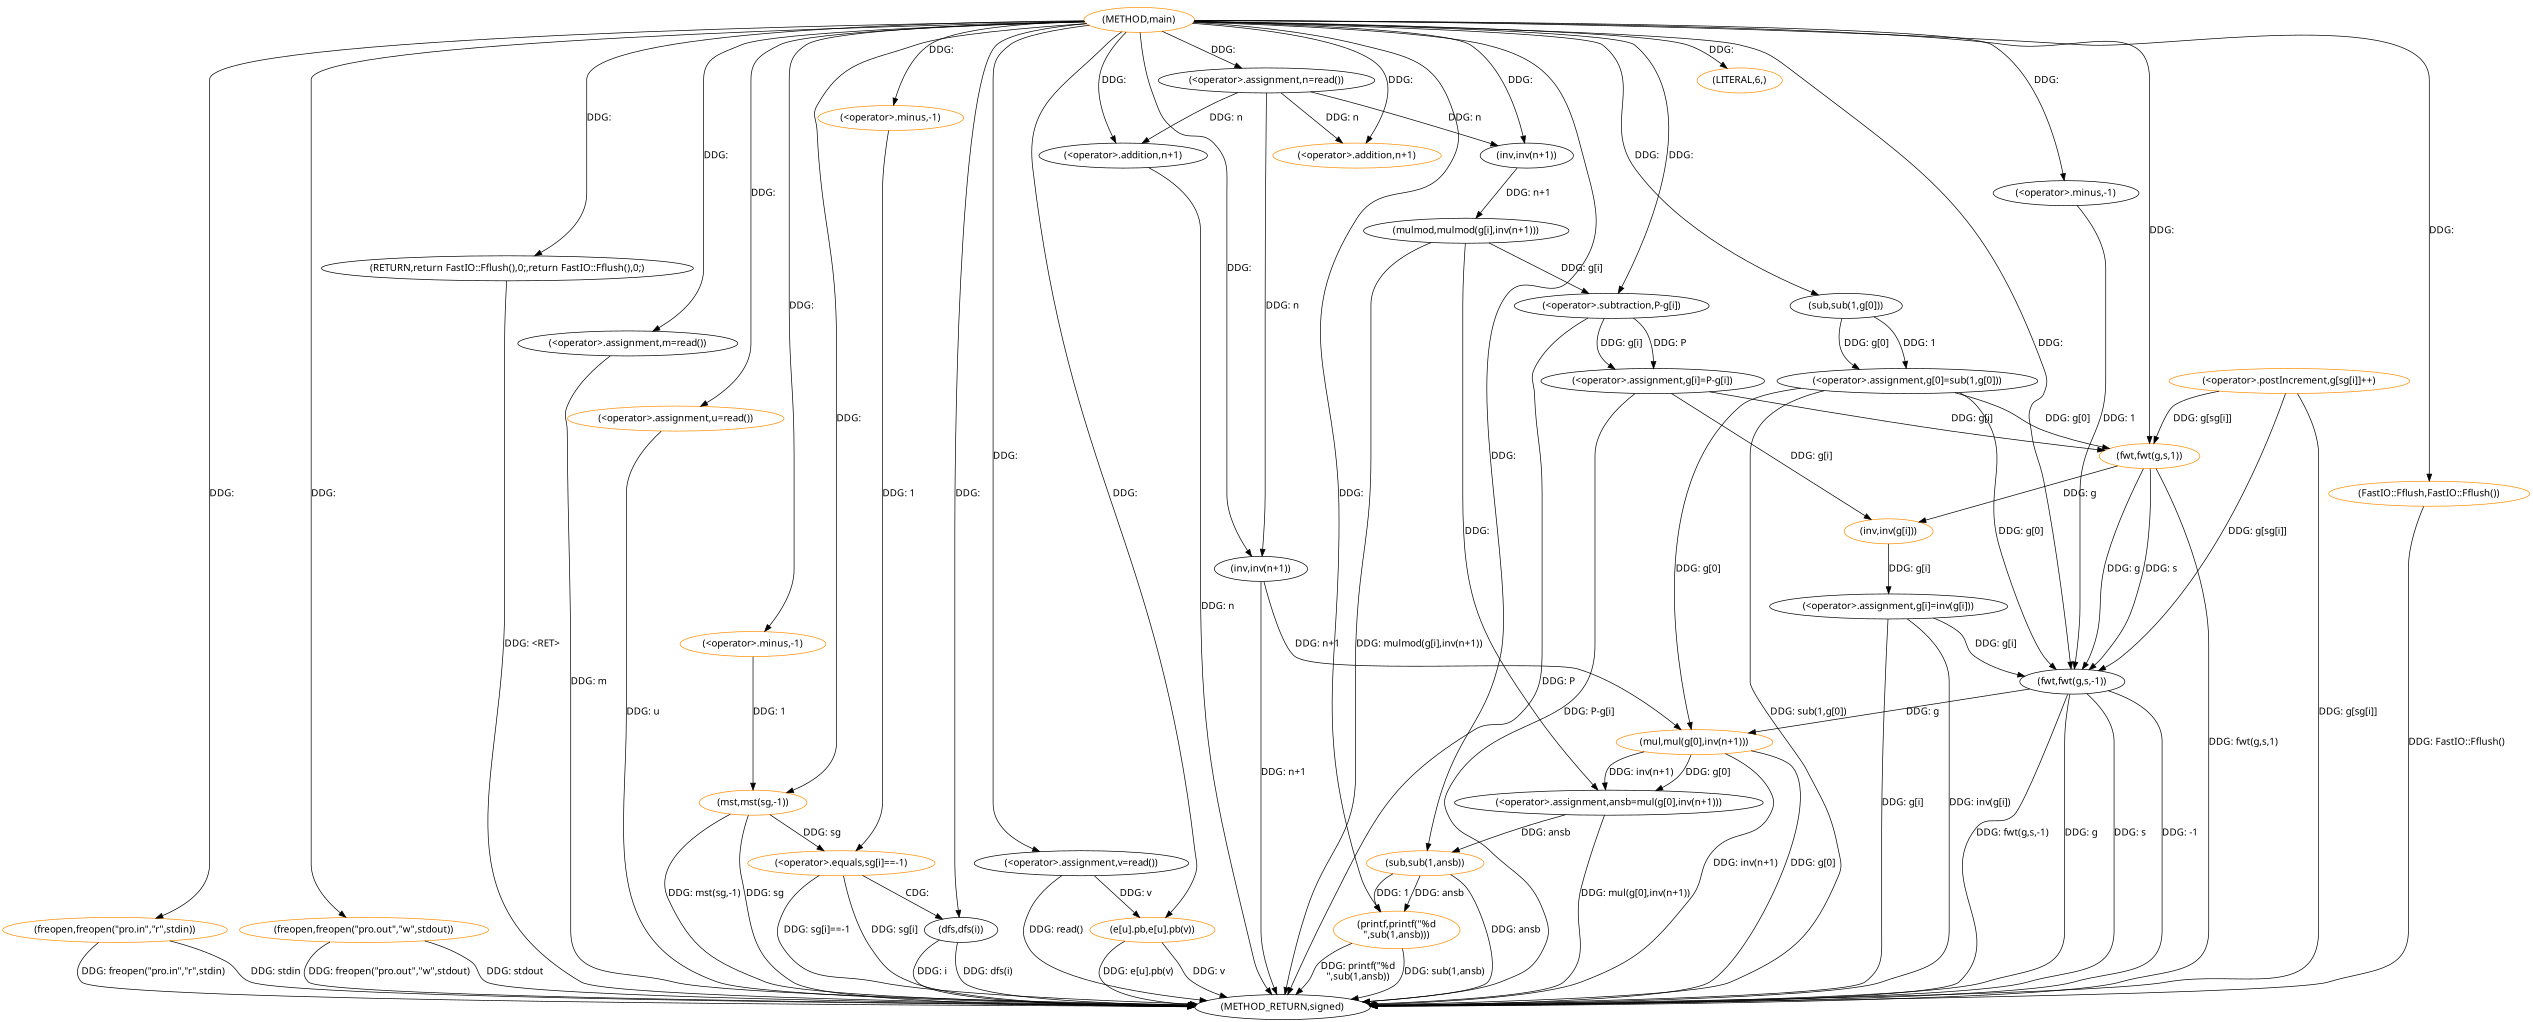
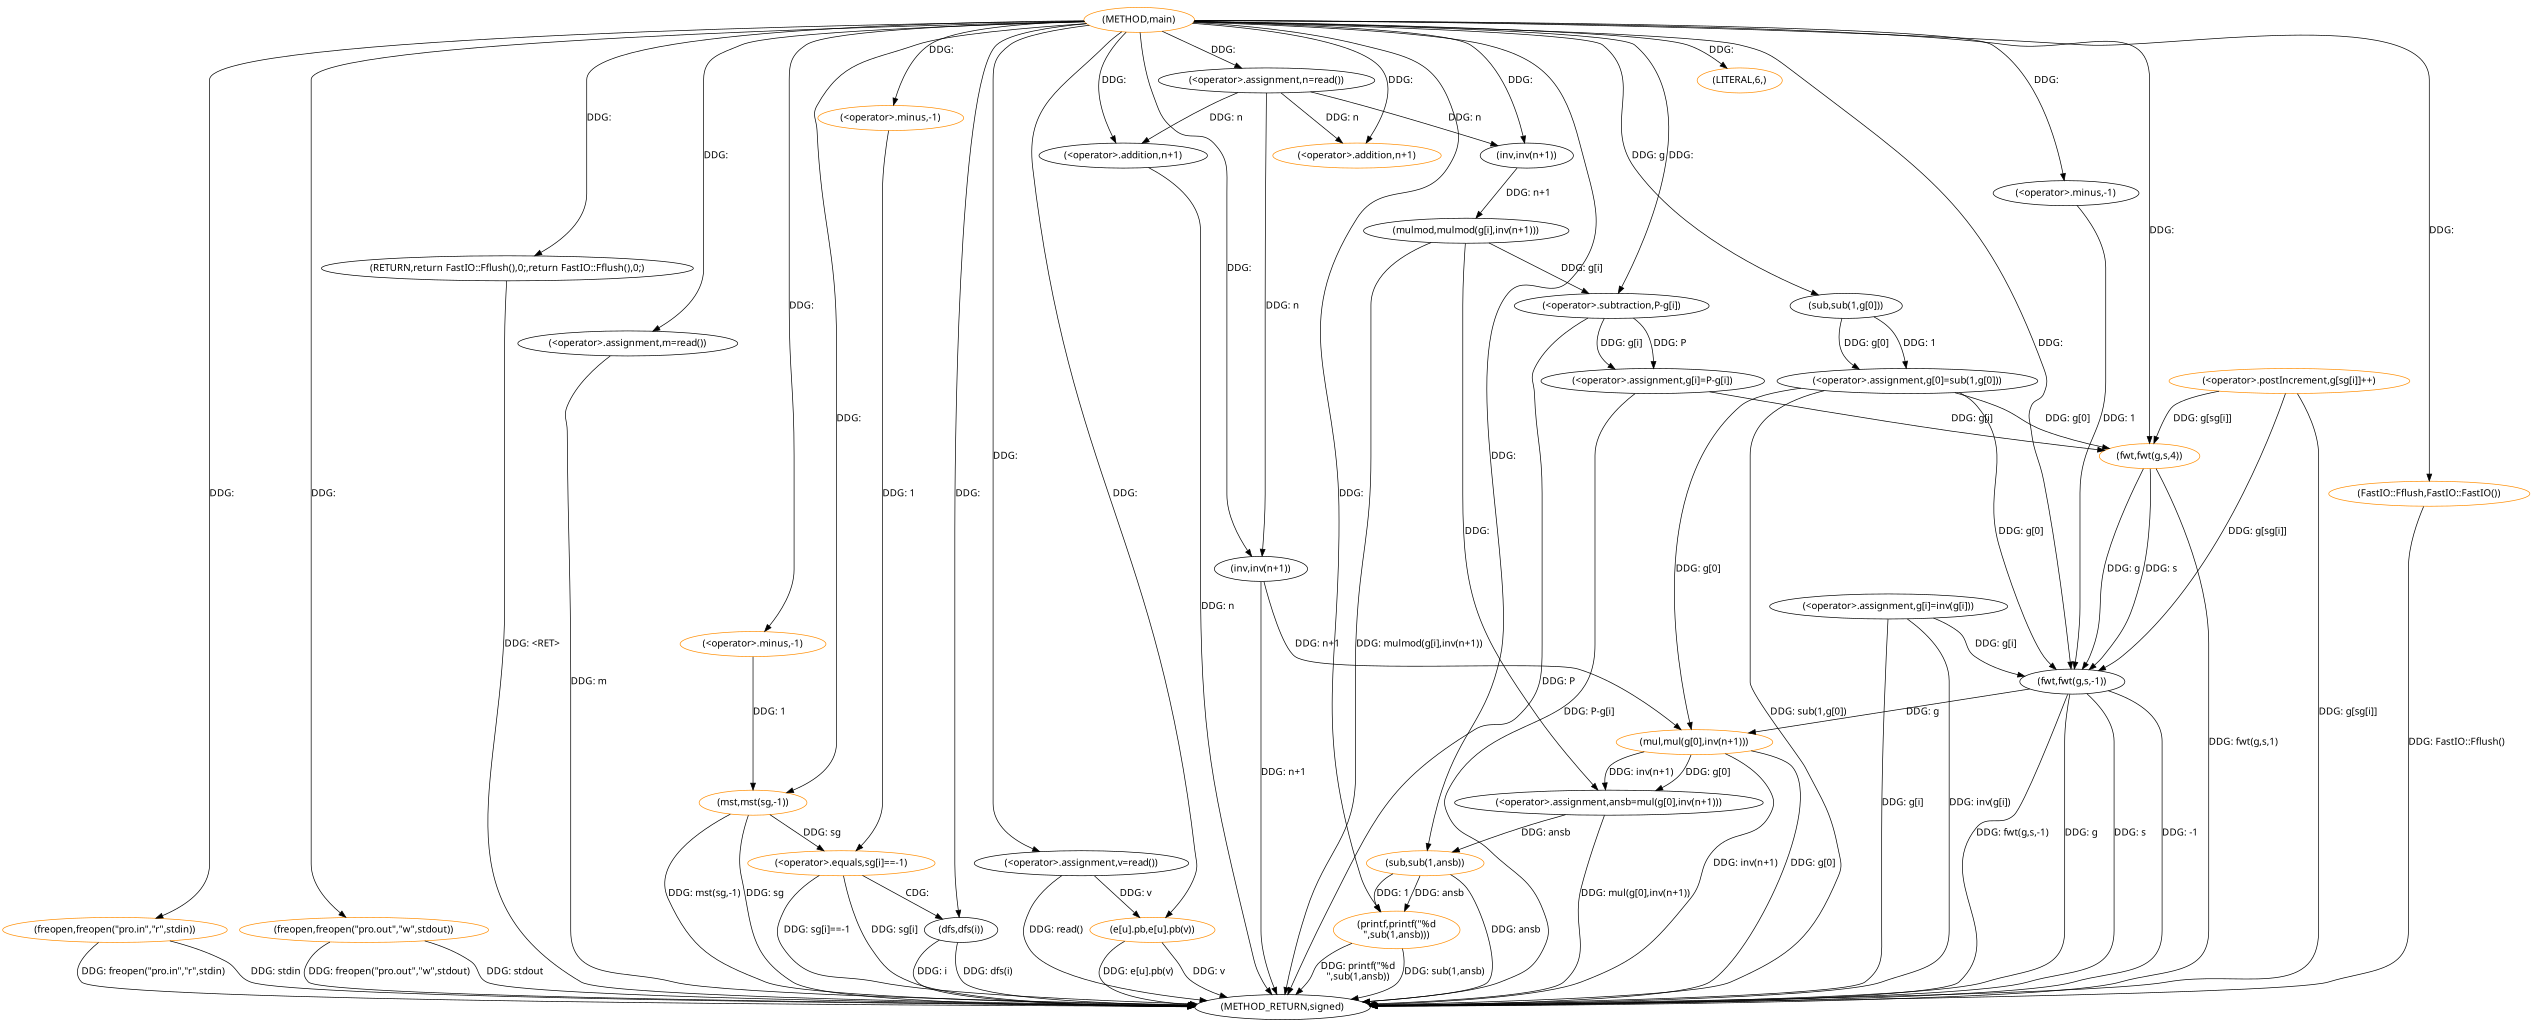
(1649, 156) -> (1649, 156)
(676, 419) -> none
(2150, 456) -> (2150, 456)
(2429, 494) -> (2429, 494)
(1889, 531) -> none
